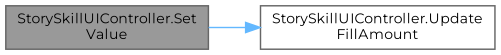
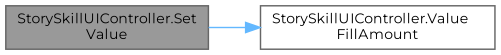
(378, 27) -> (378, 27)
